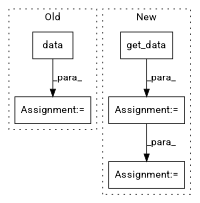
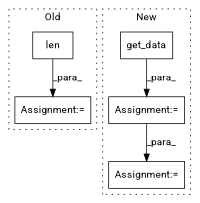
(53, 45) -> (53, 45)
